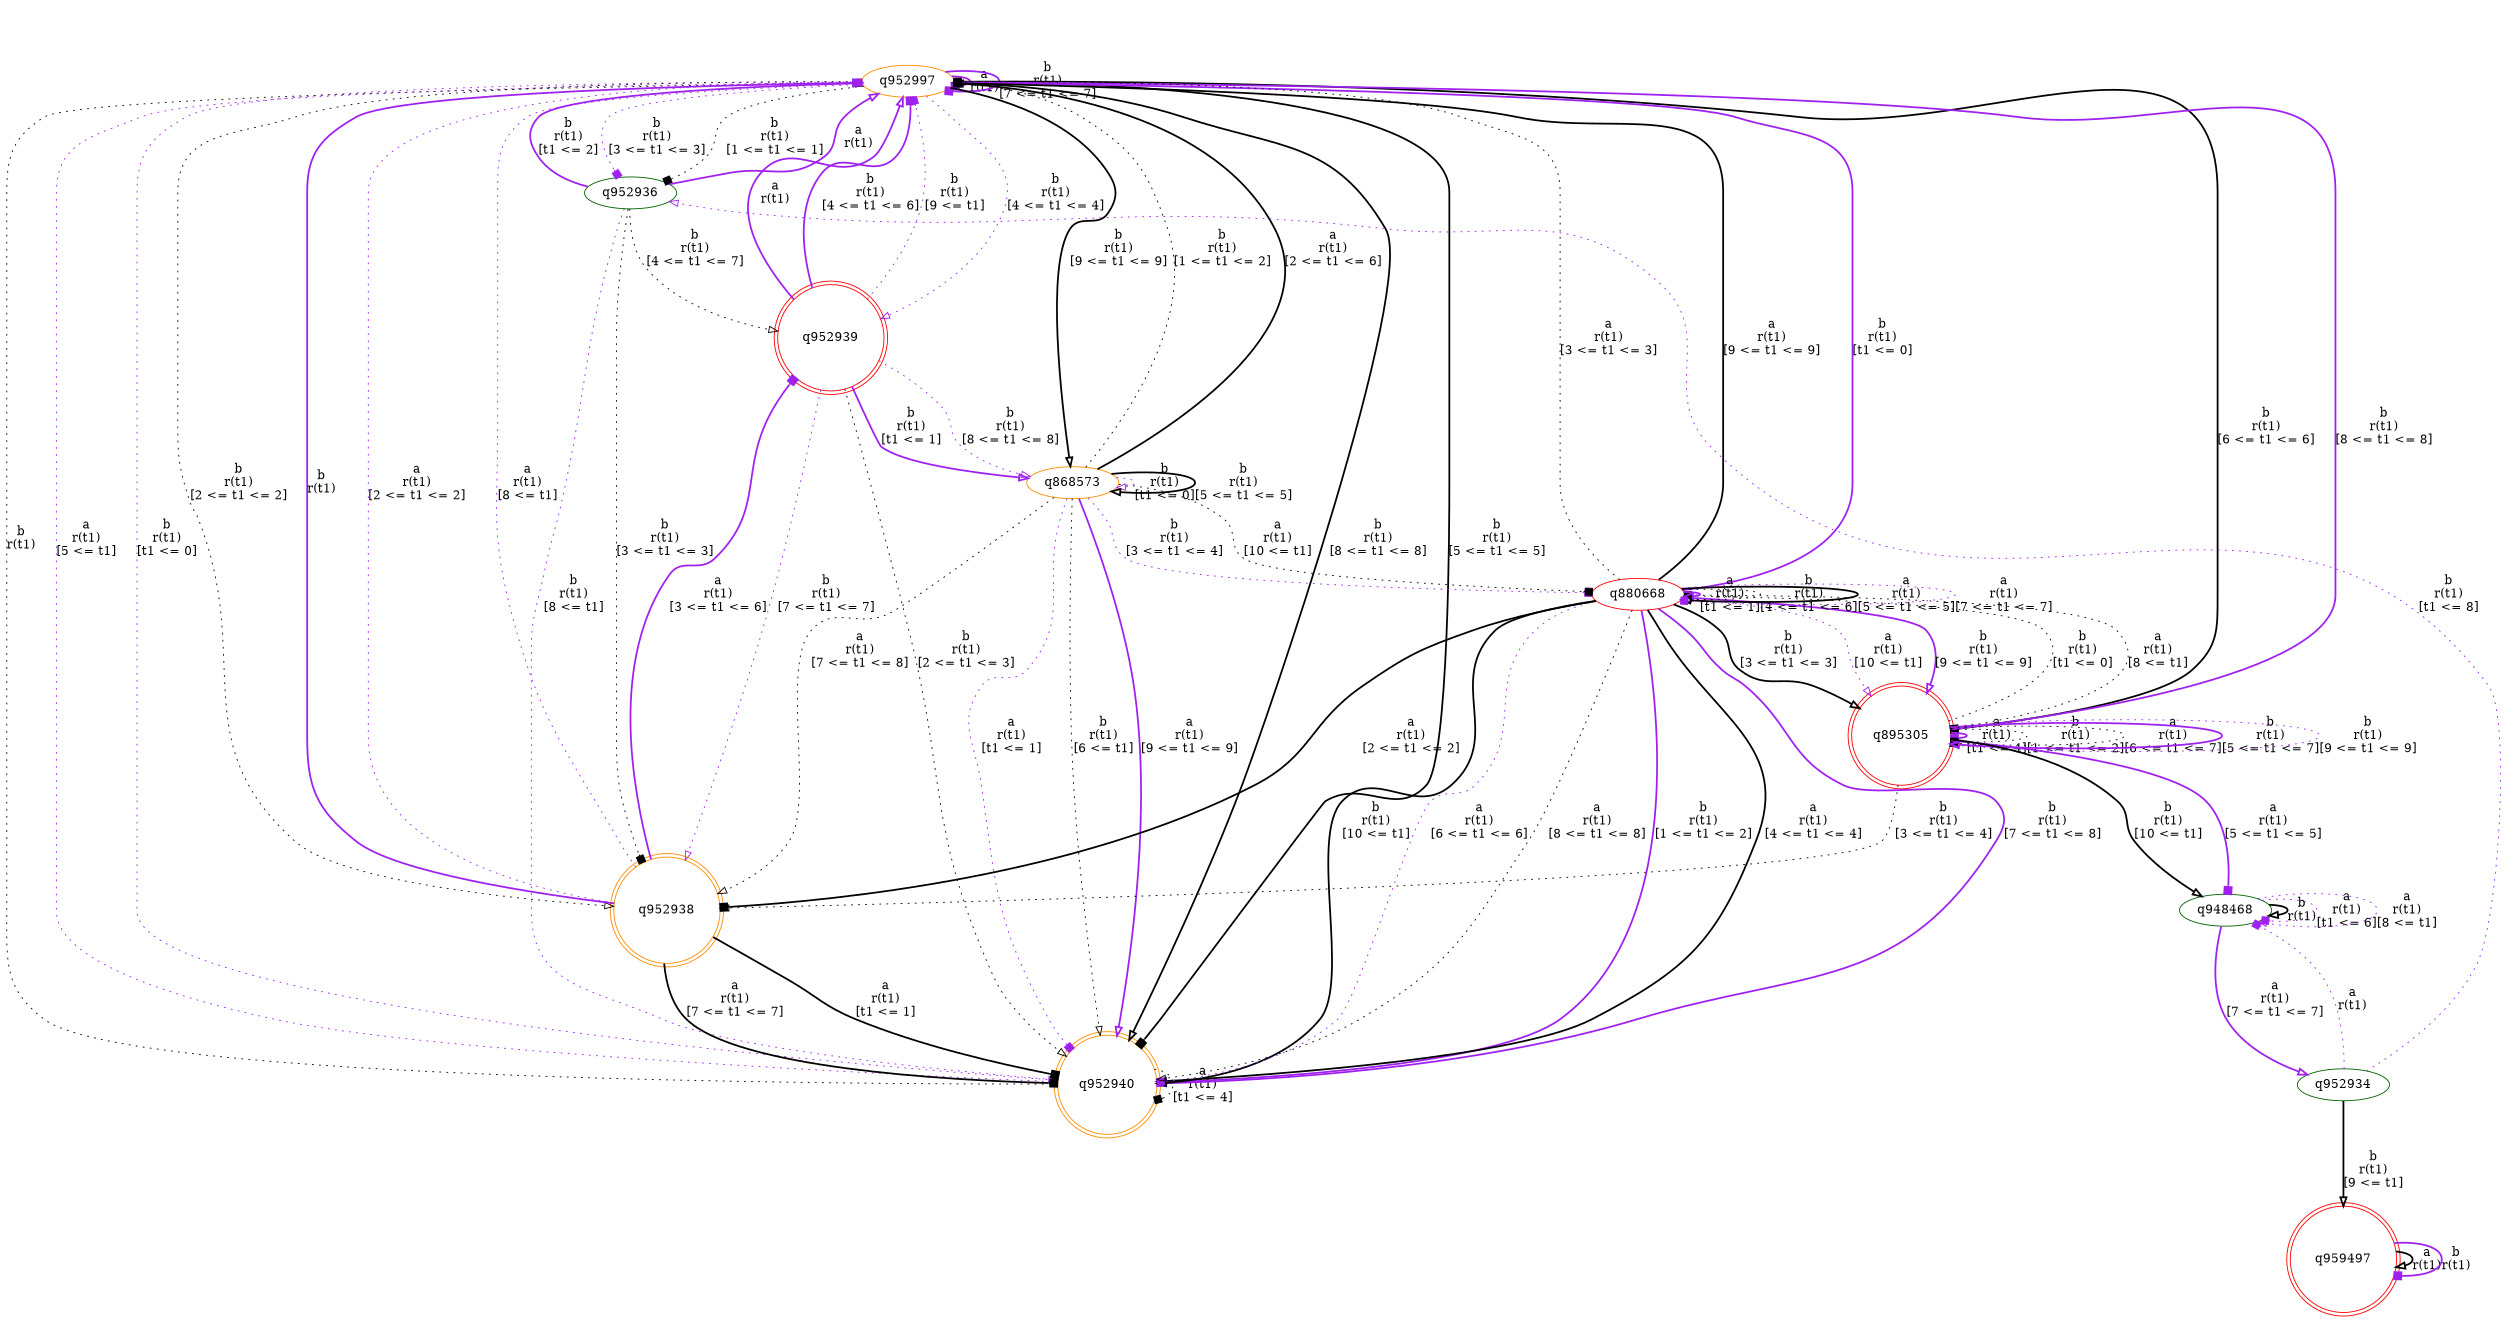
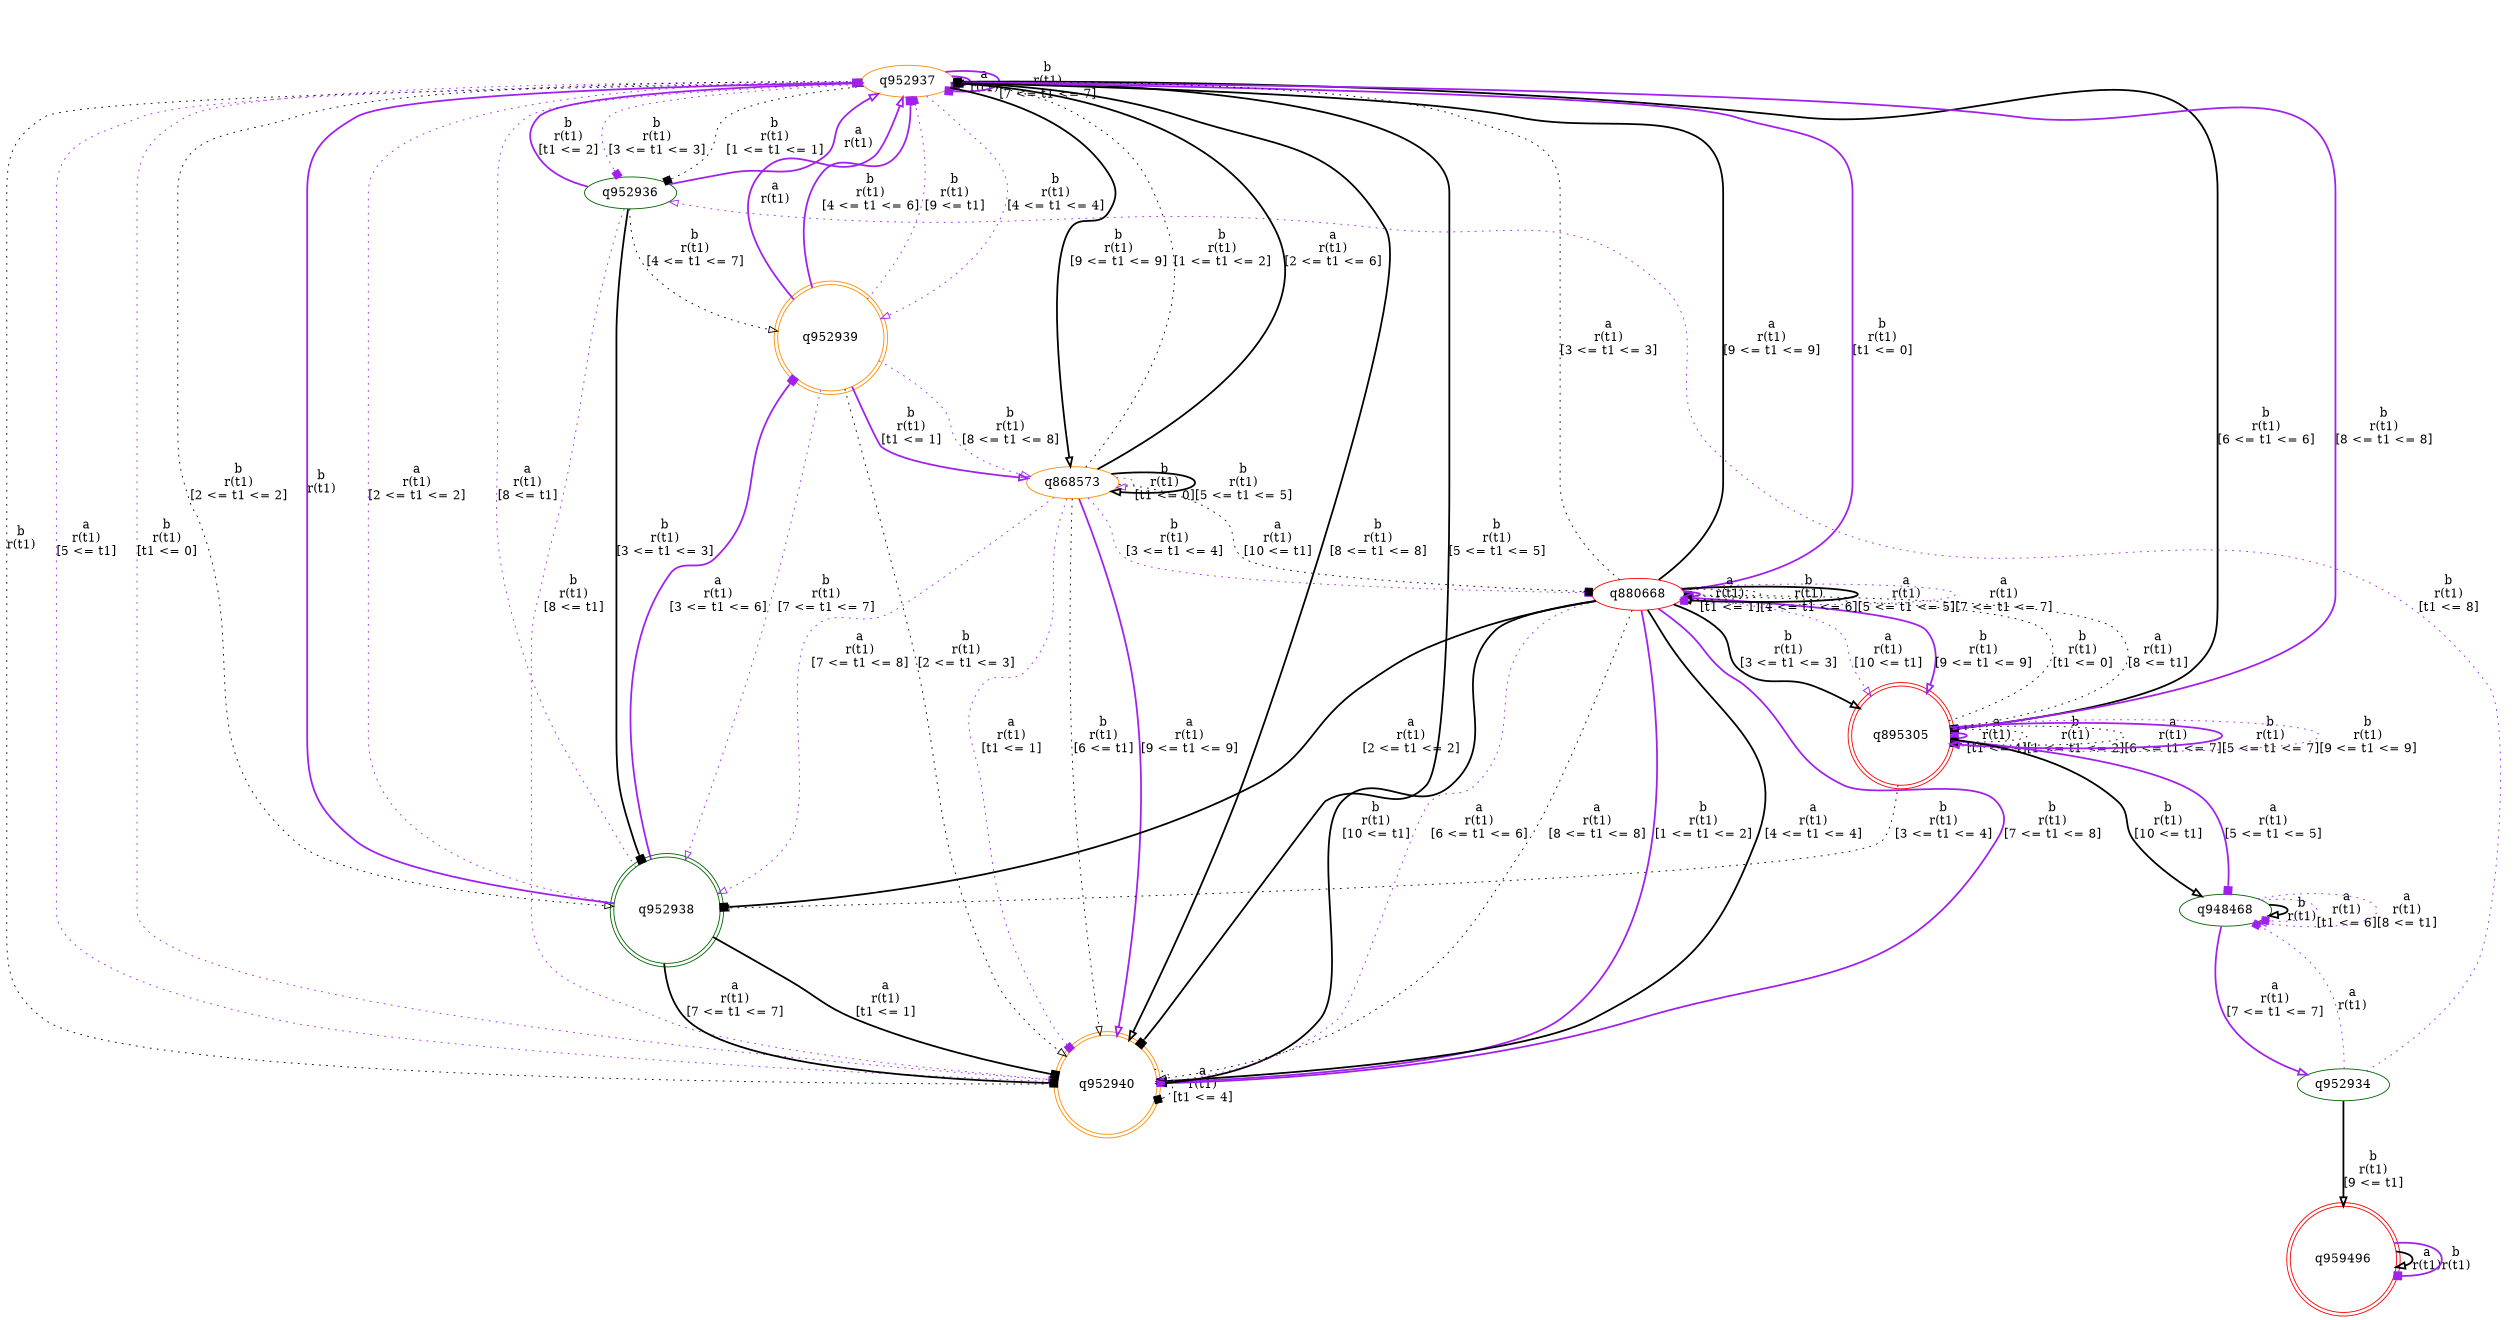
(908, 81) -> (908, 81)
(831, 338) -> (831, 338)
(616, 533) -> (616, 533)
(809, 636) -> (809, 636)
(667, 910) -> (667, 910)
(2343, 1259) -> (2343, 1259)
